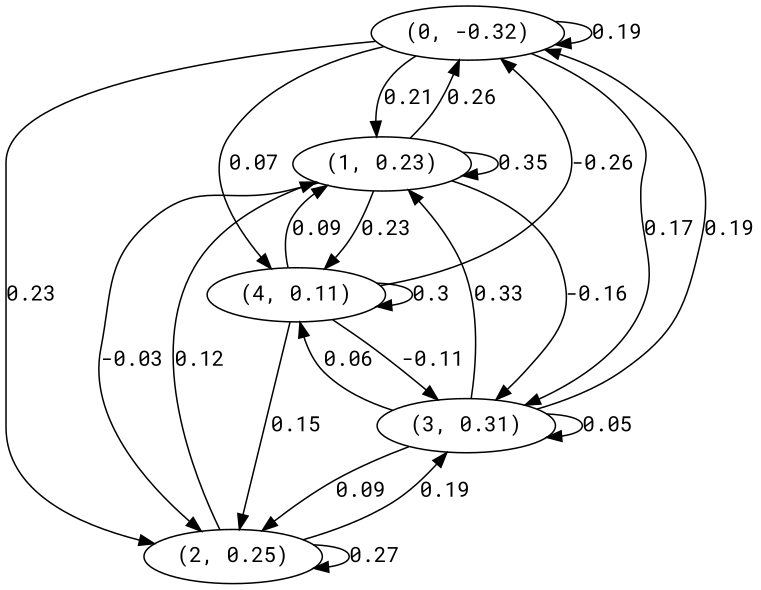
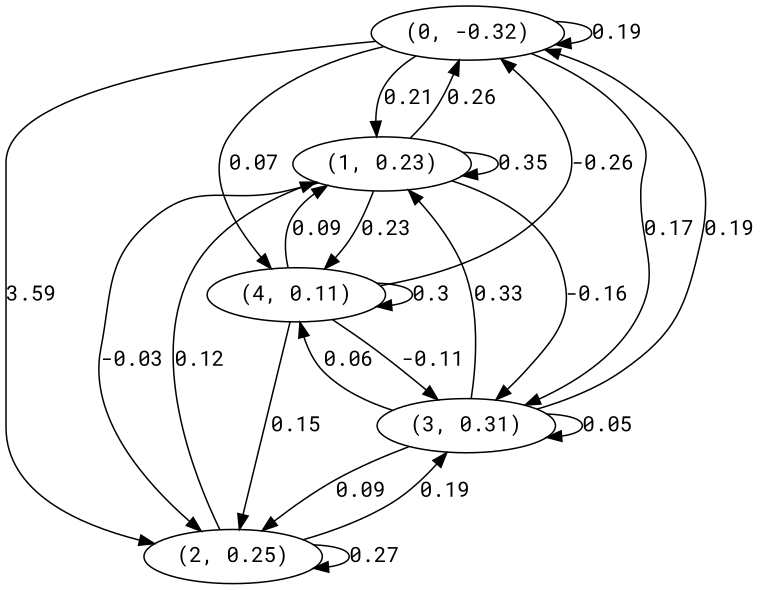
(32, 295) -> (32, 295)
